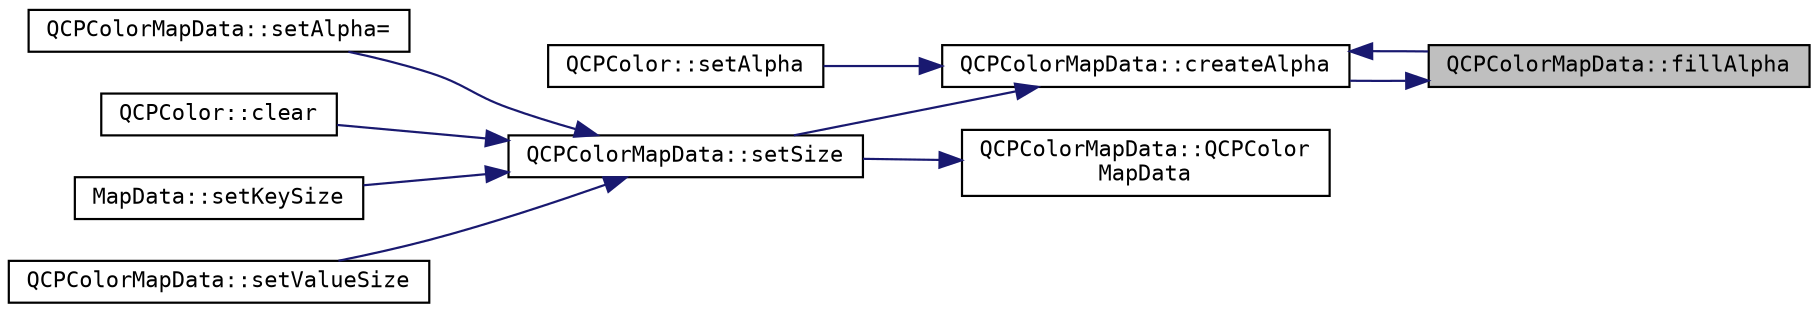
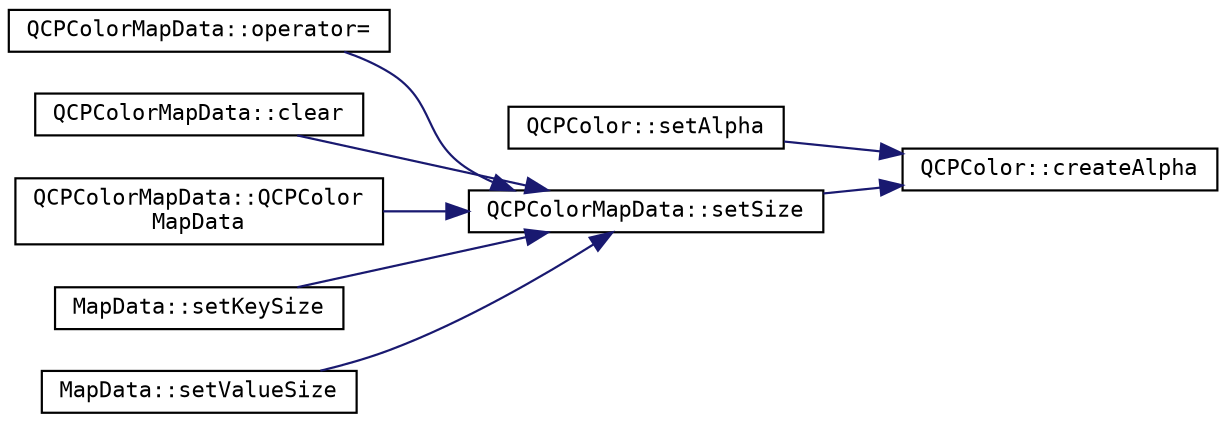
(219, 31) -> (199, 31)
(1146, 66) -> (1060, 170)
(1619, 66) -> none
(219, 114) -> (199, 114)
(901, 159) -> (415, 211)
(219, 282) -> (199, 392)
